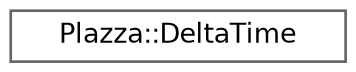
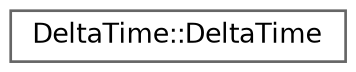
(178, 36) -> (178, 36)
